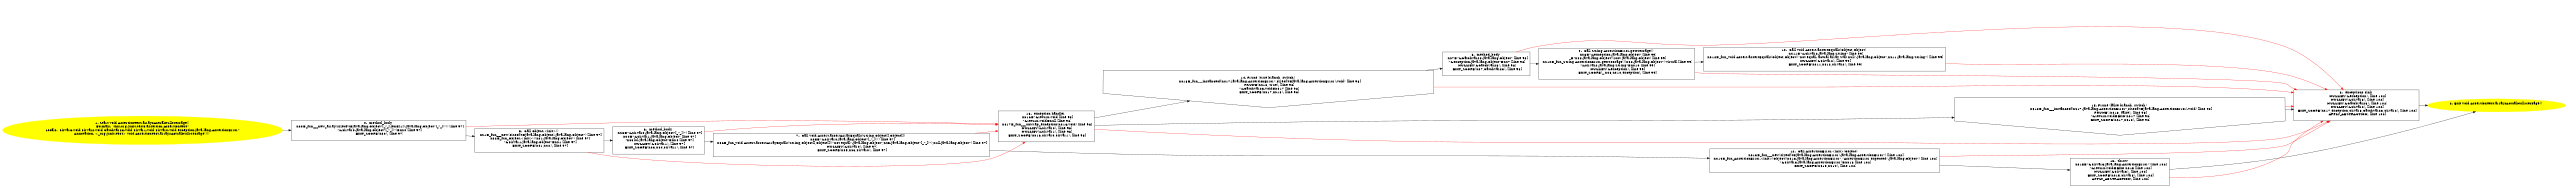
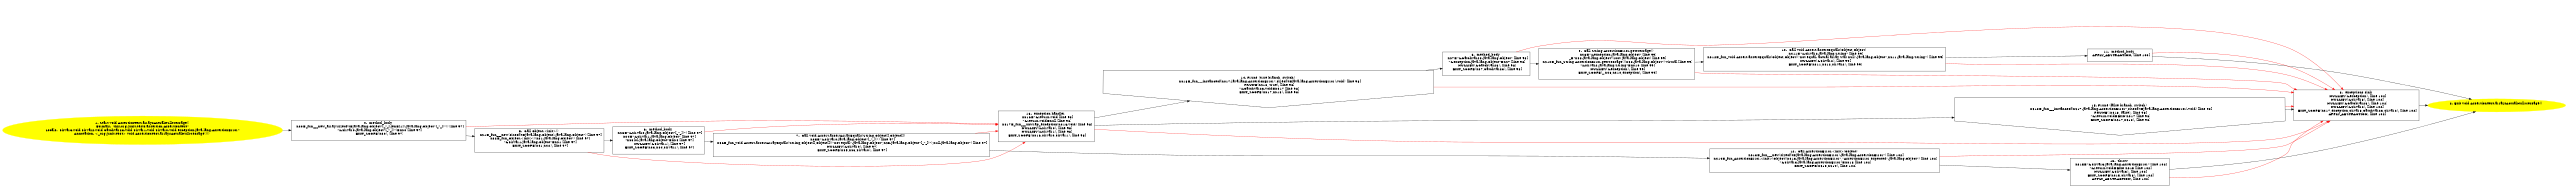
none -> (2120, 55)
